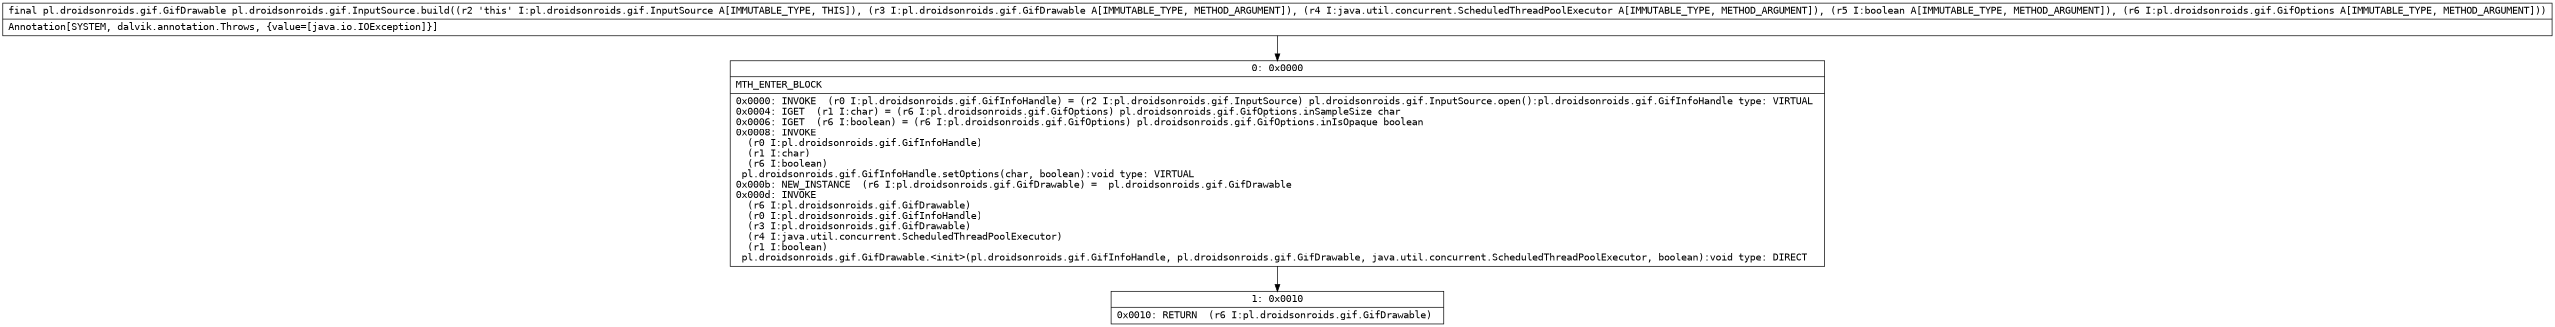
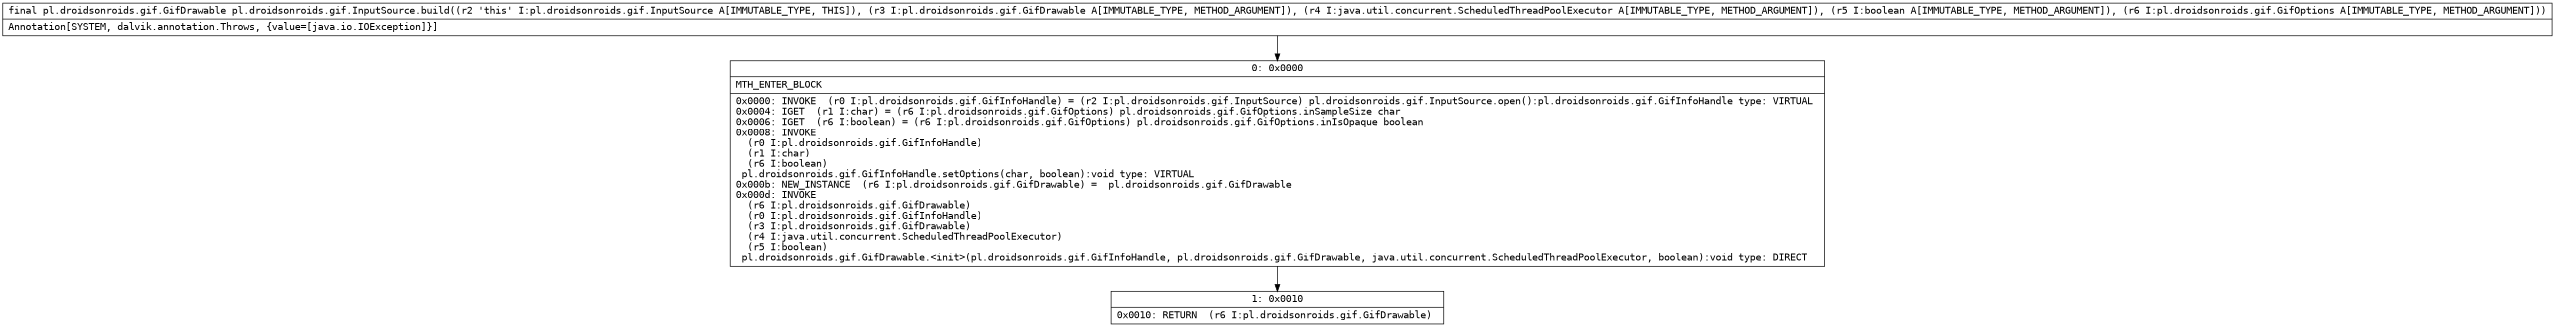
(782, 247) -> (782, 247)
